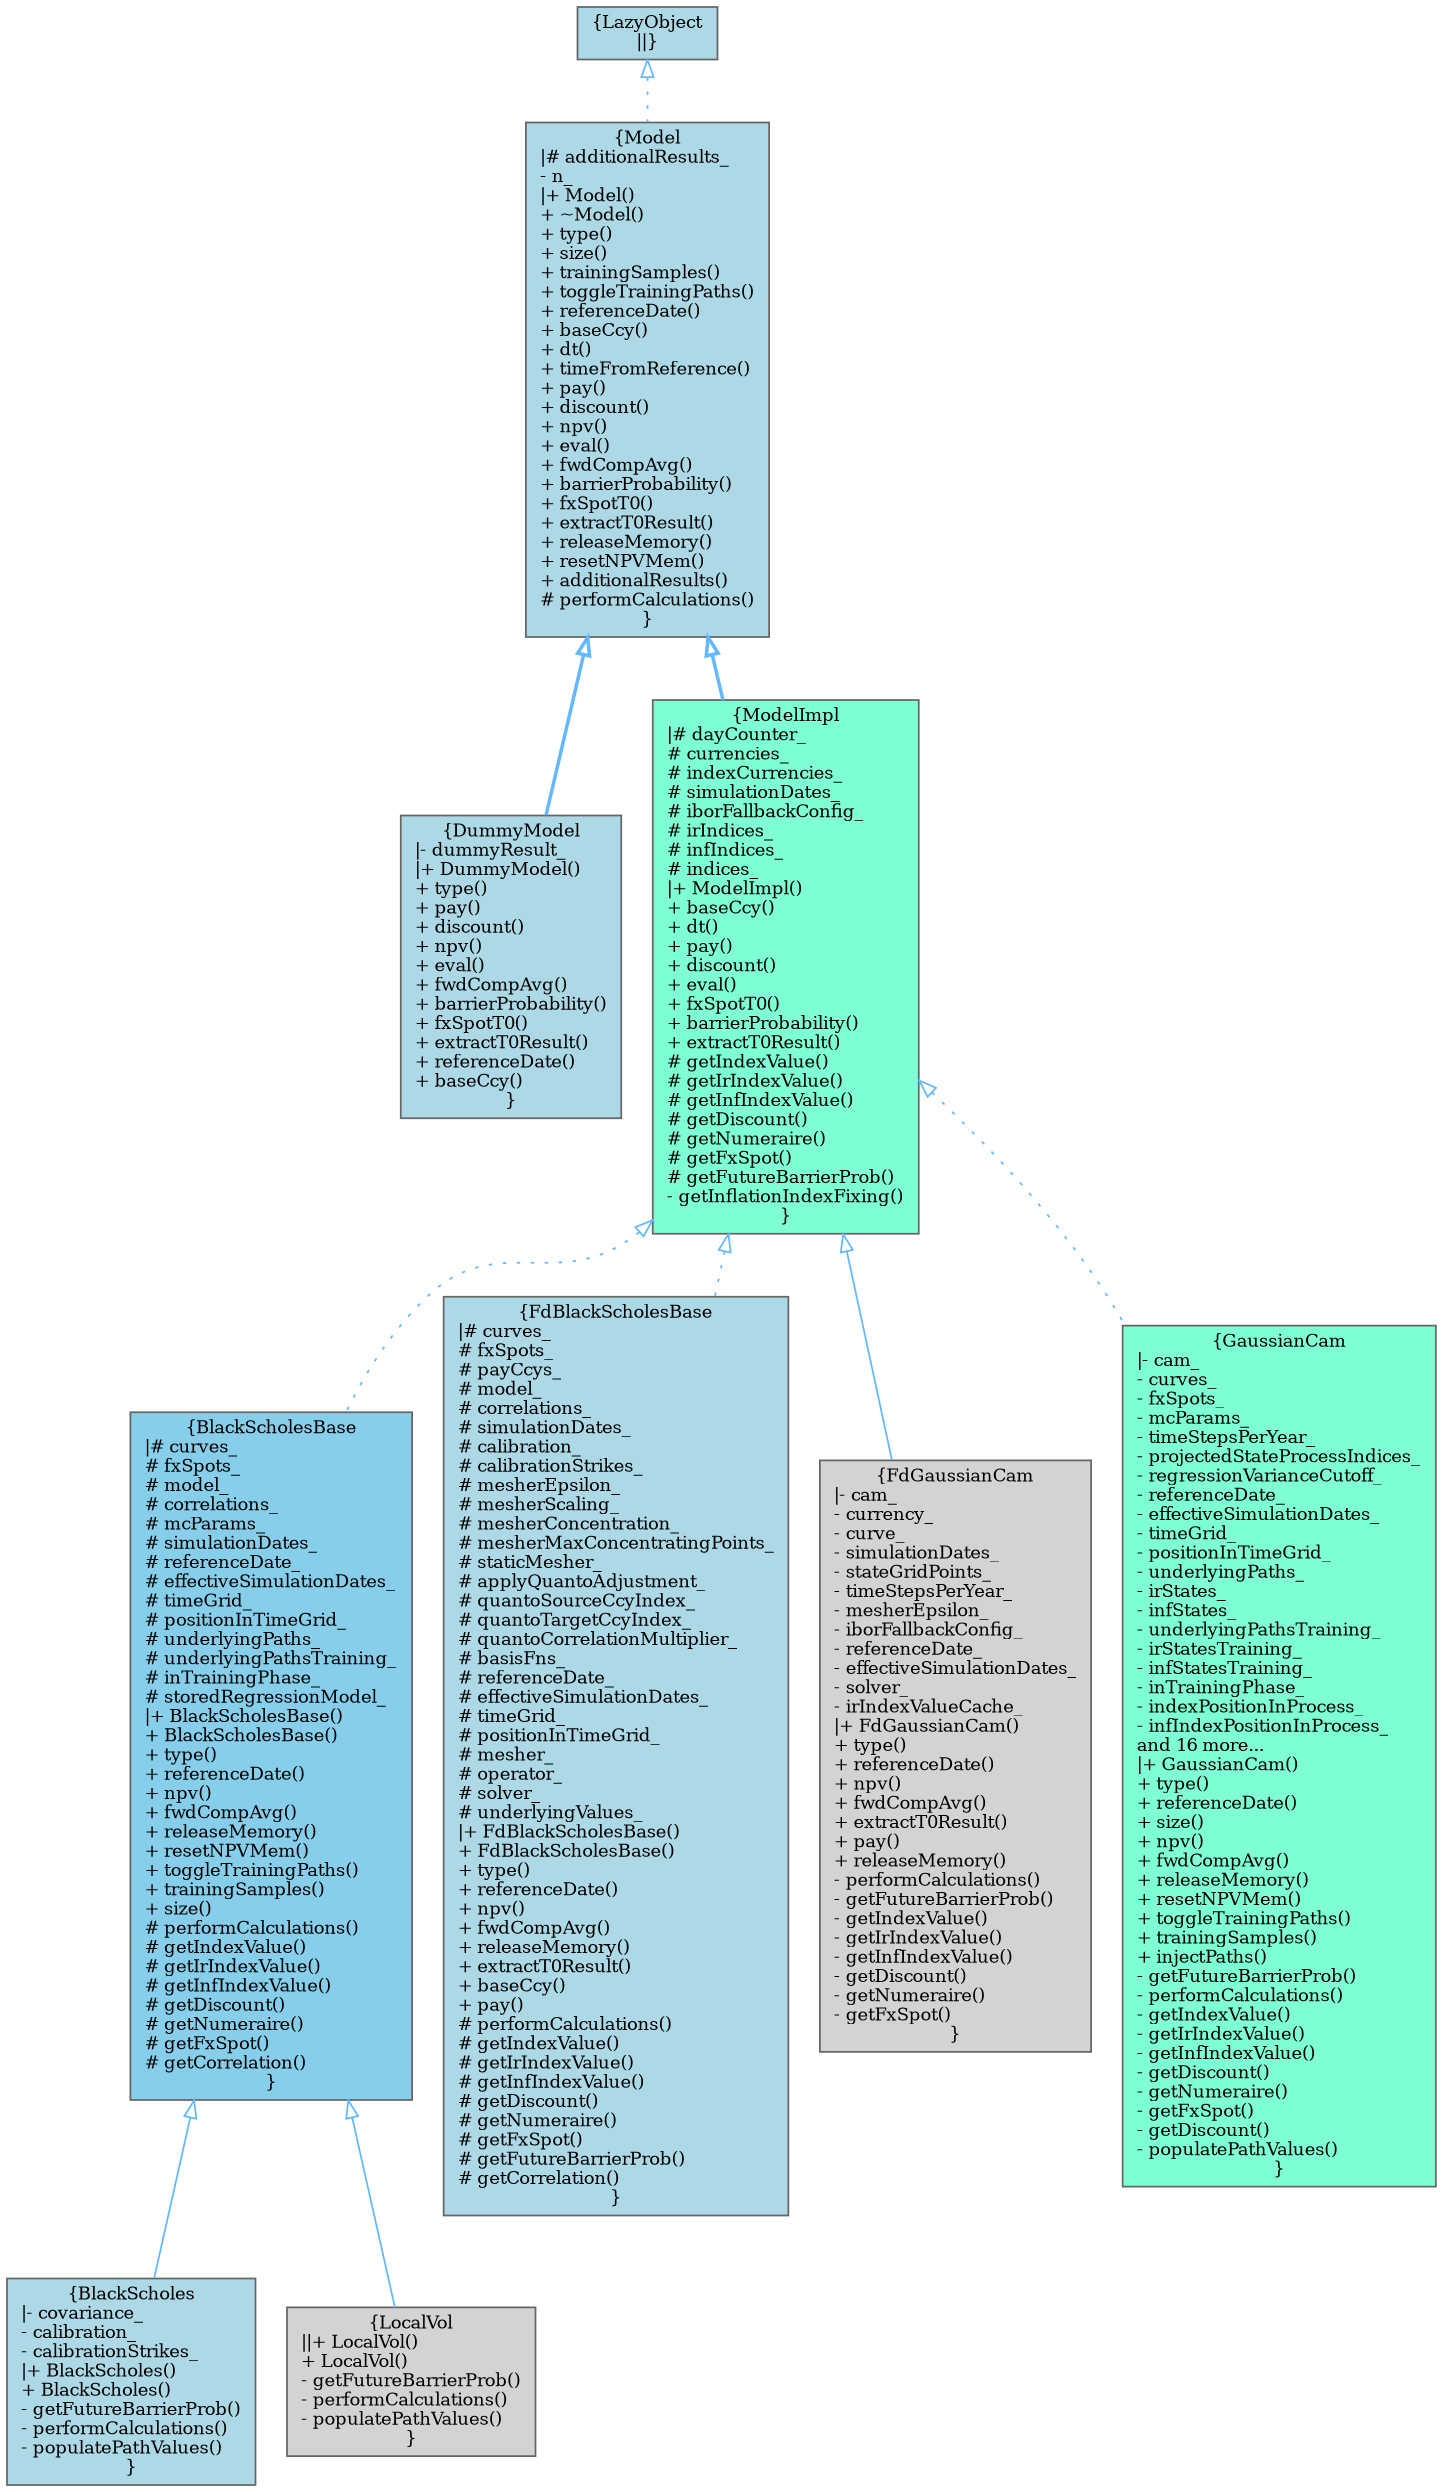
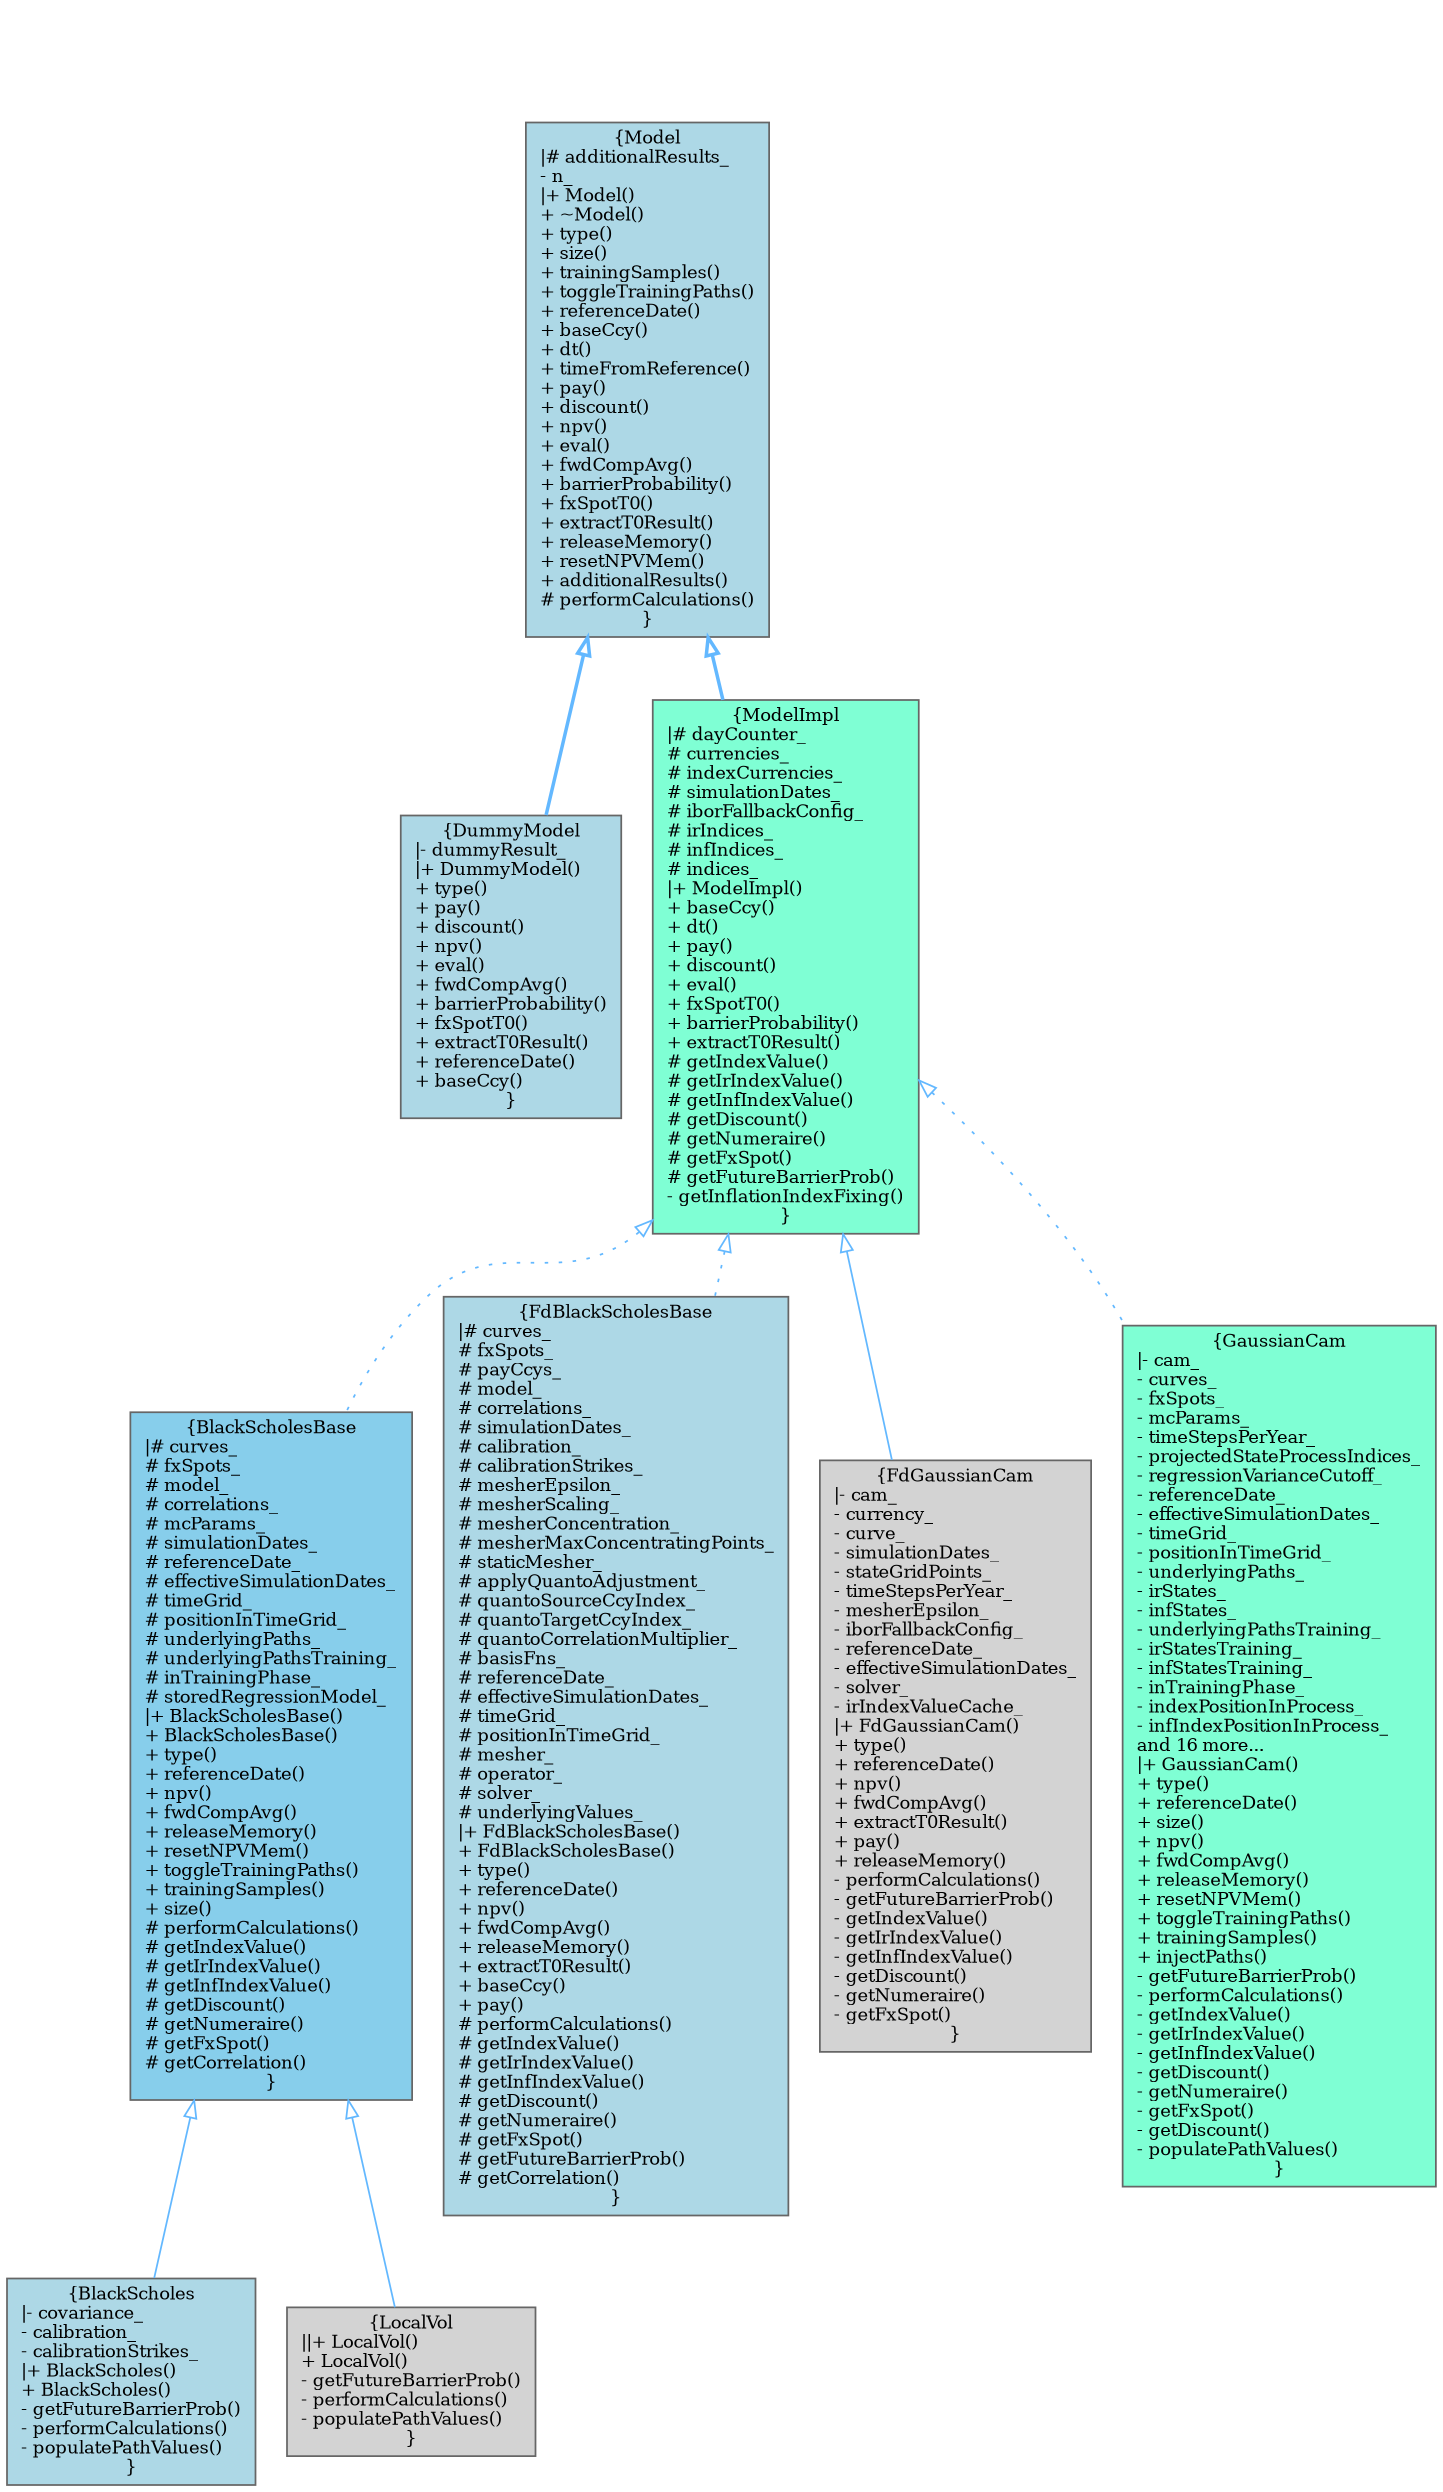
(648, 33) -> none
